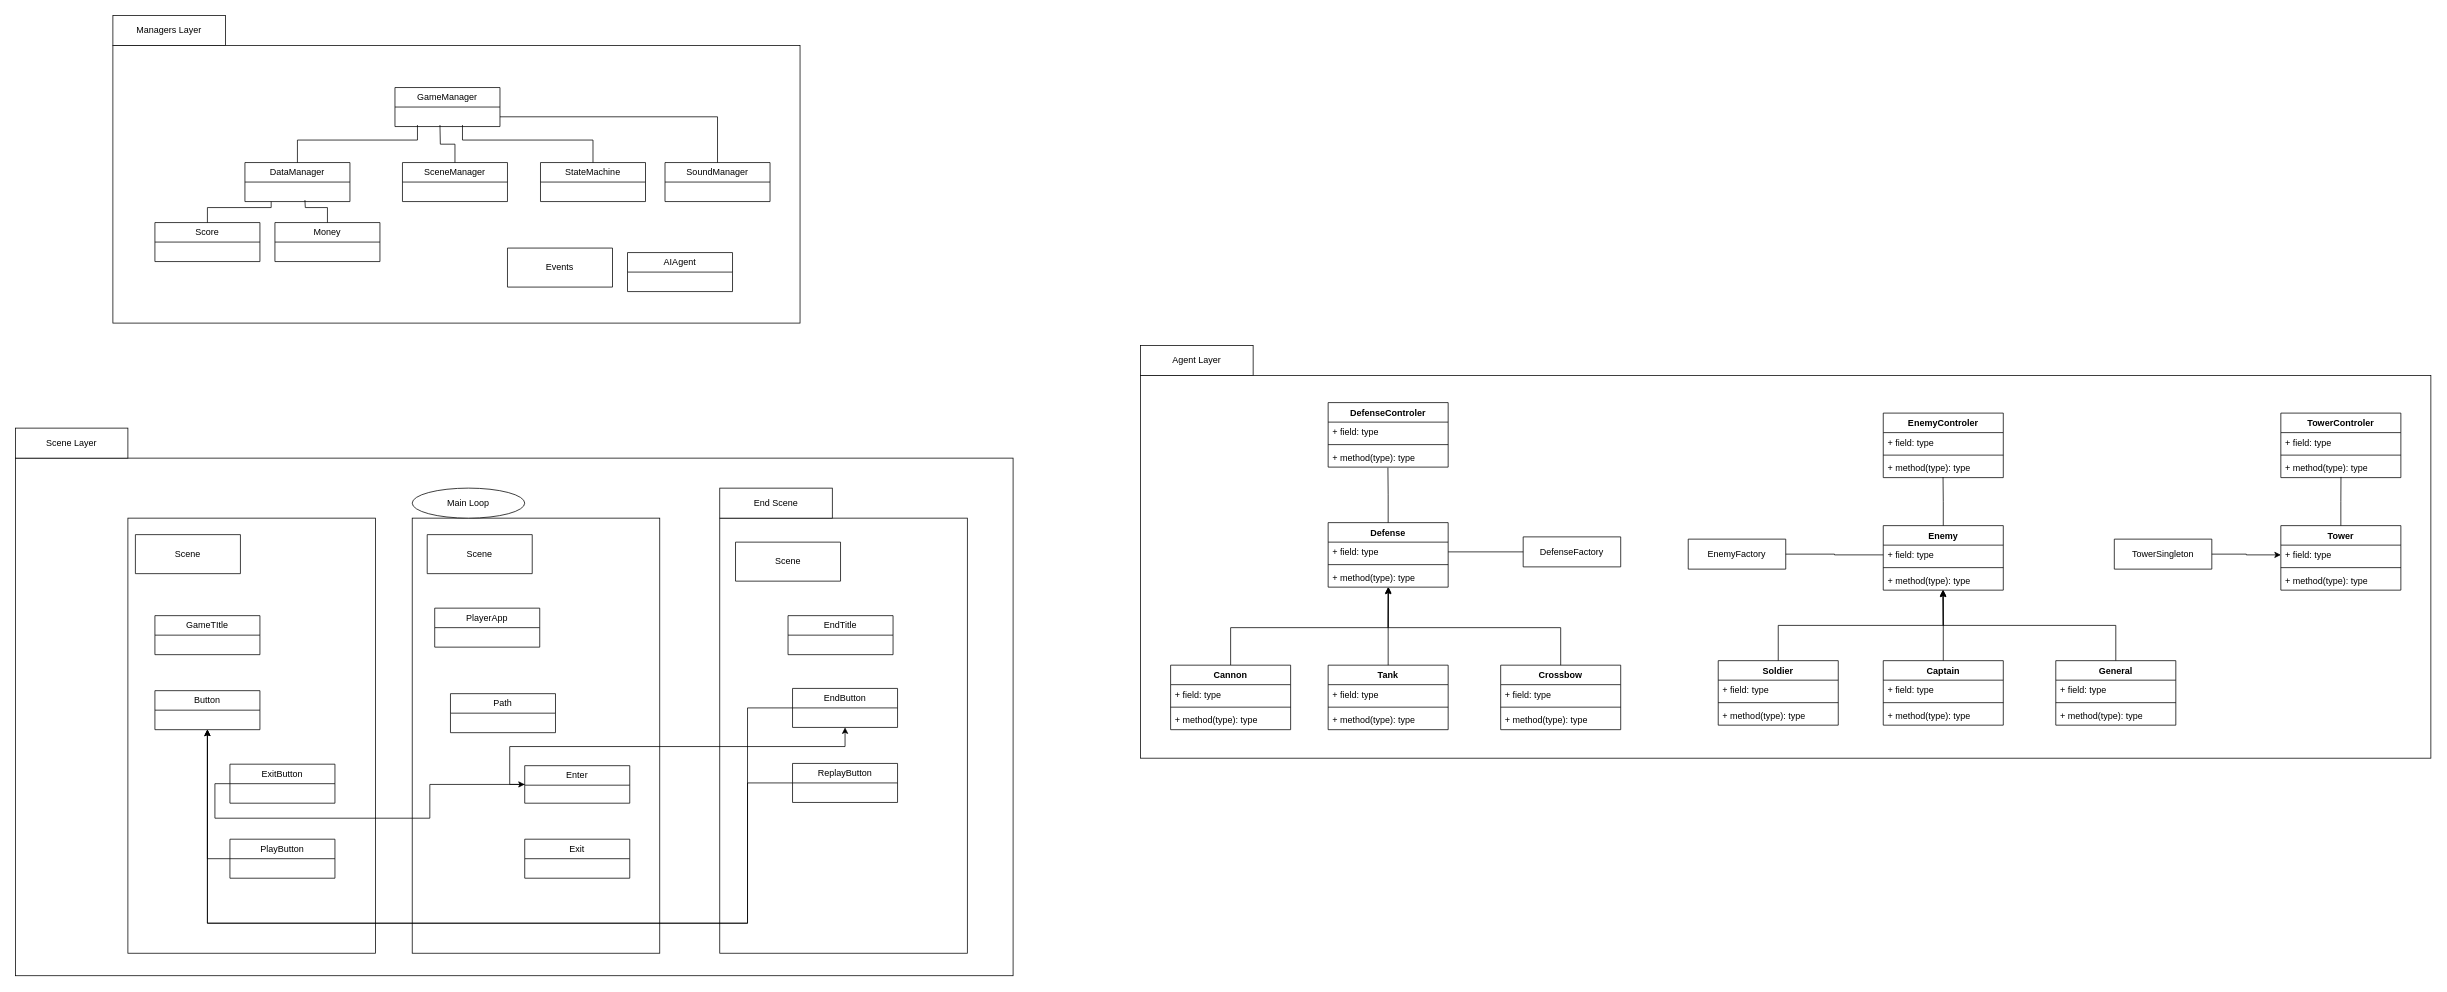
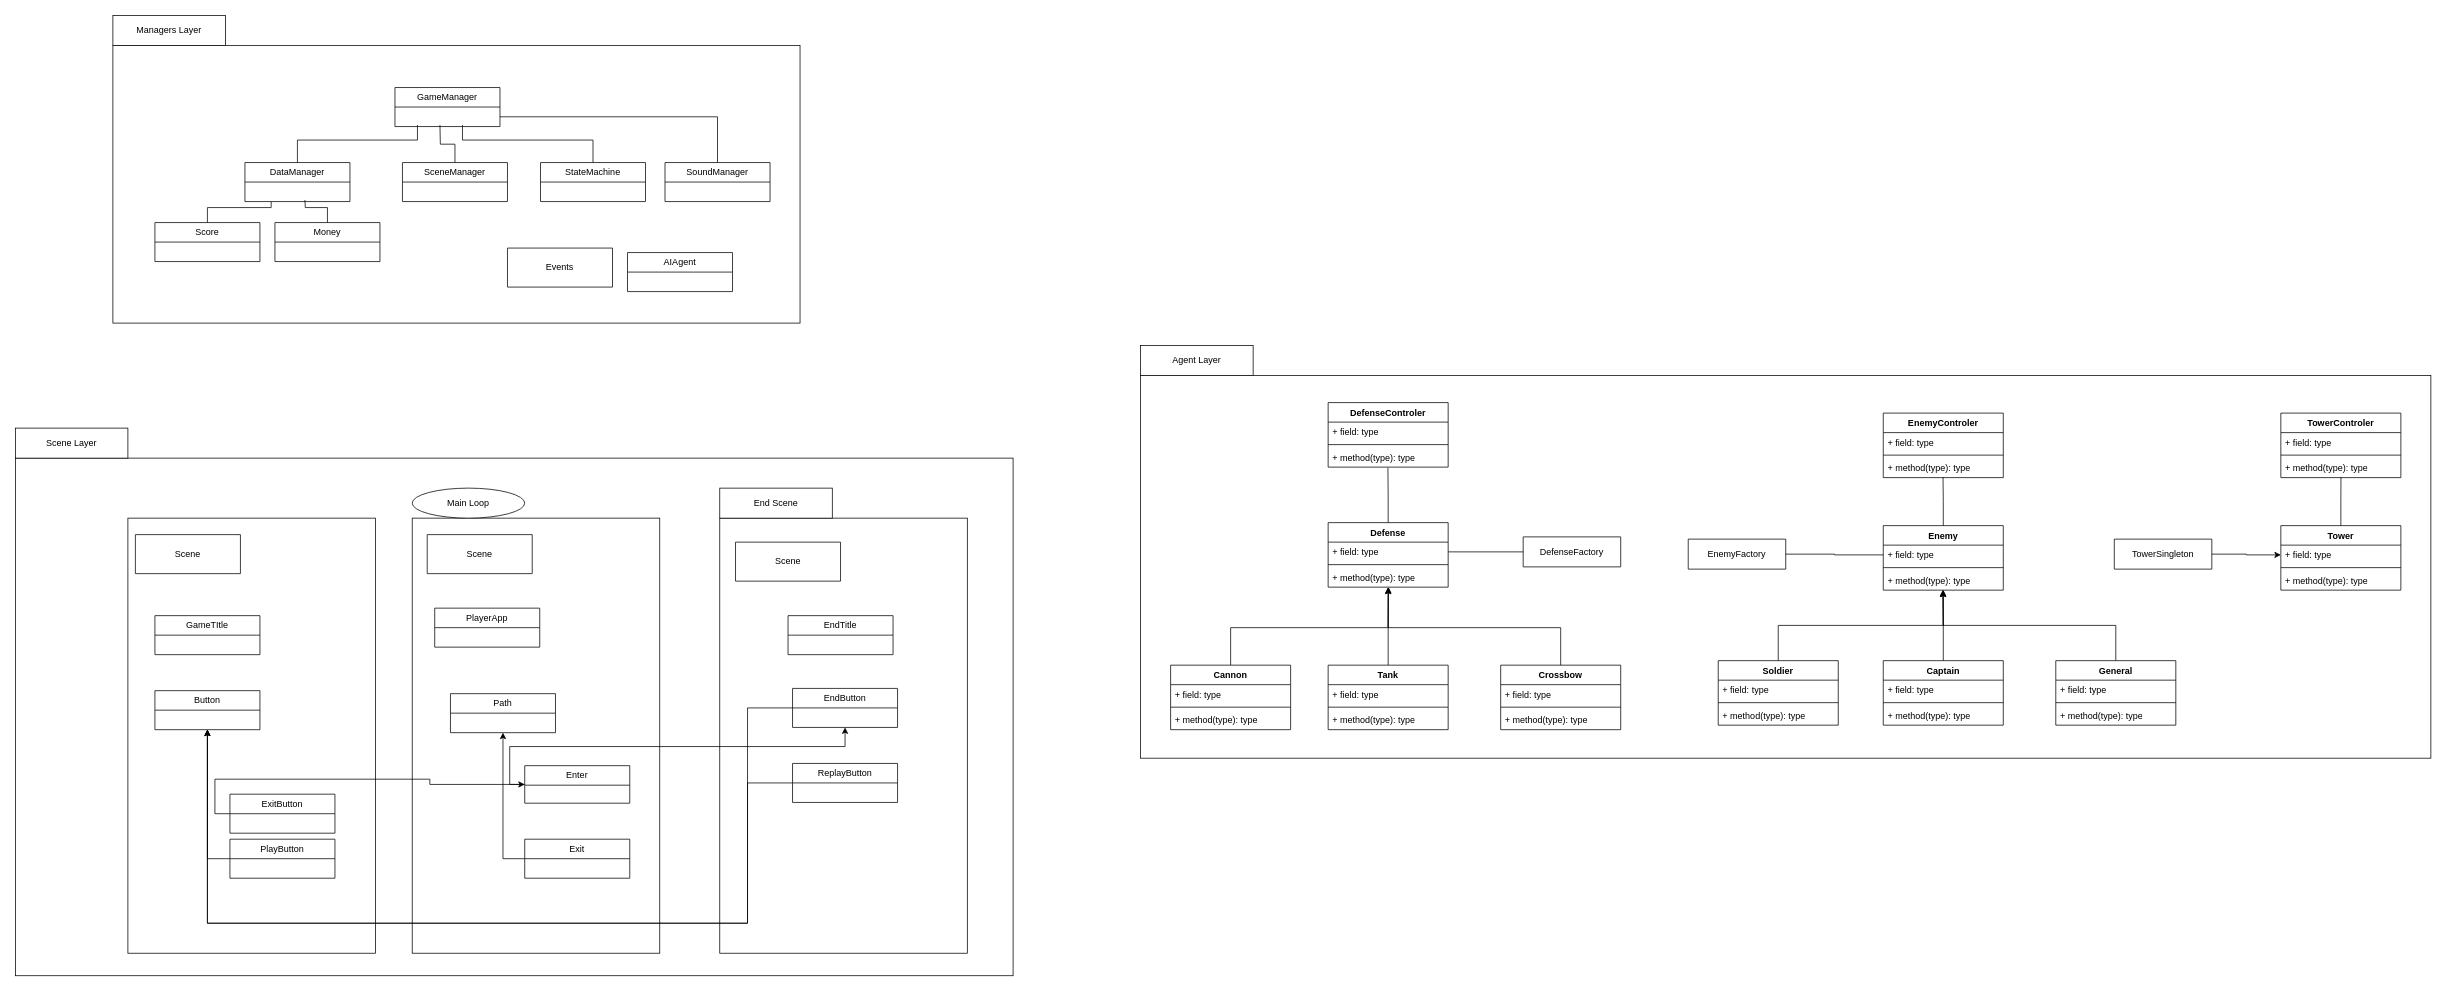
(282, 783) -> (282, 813)
none -> (511, 858)
